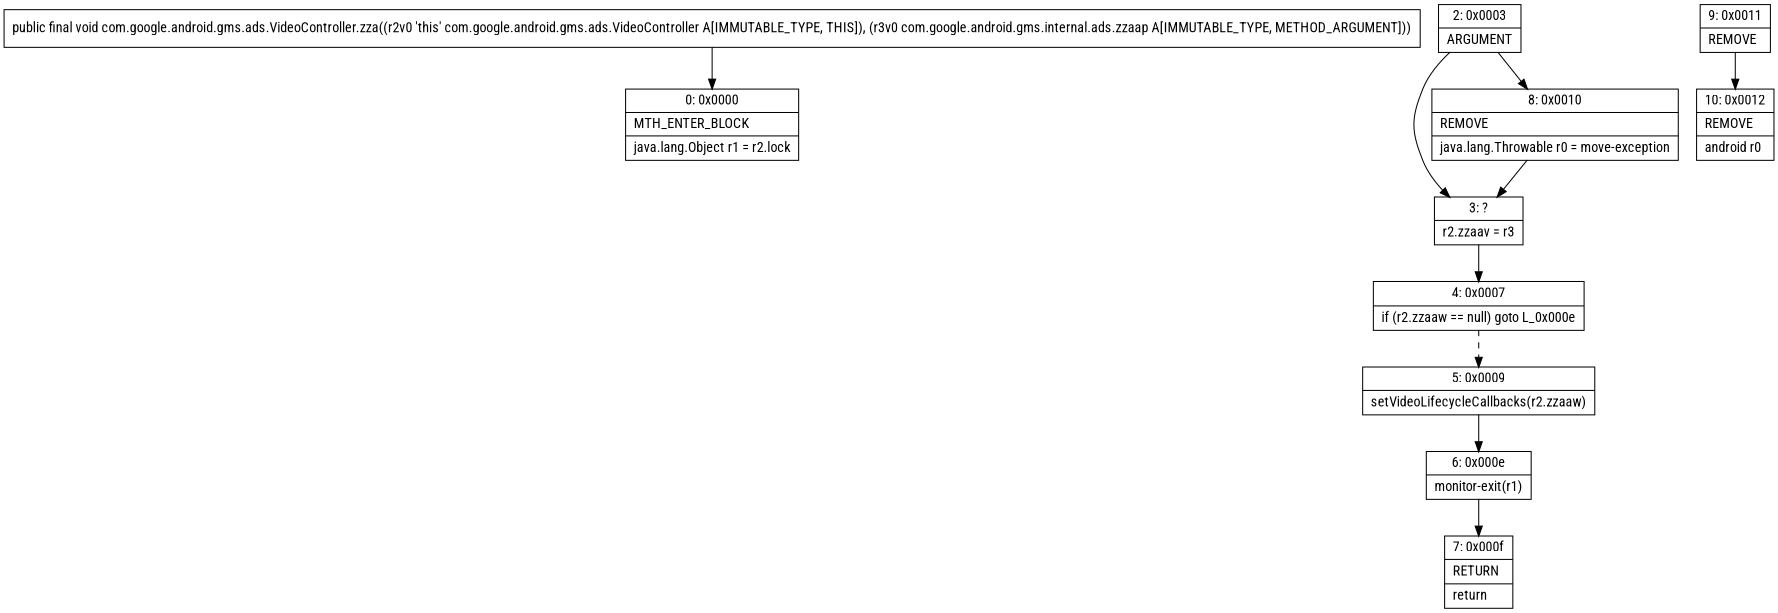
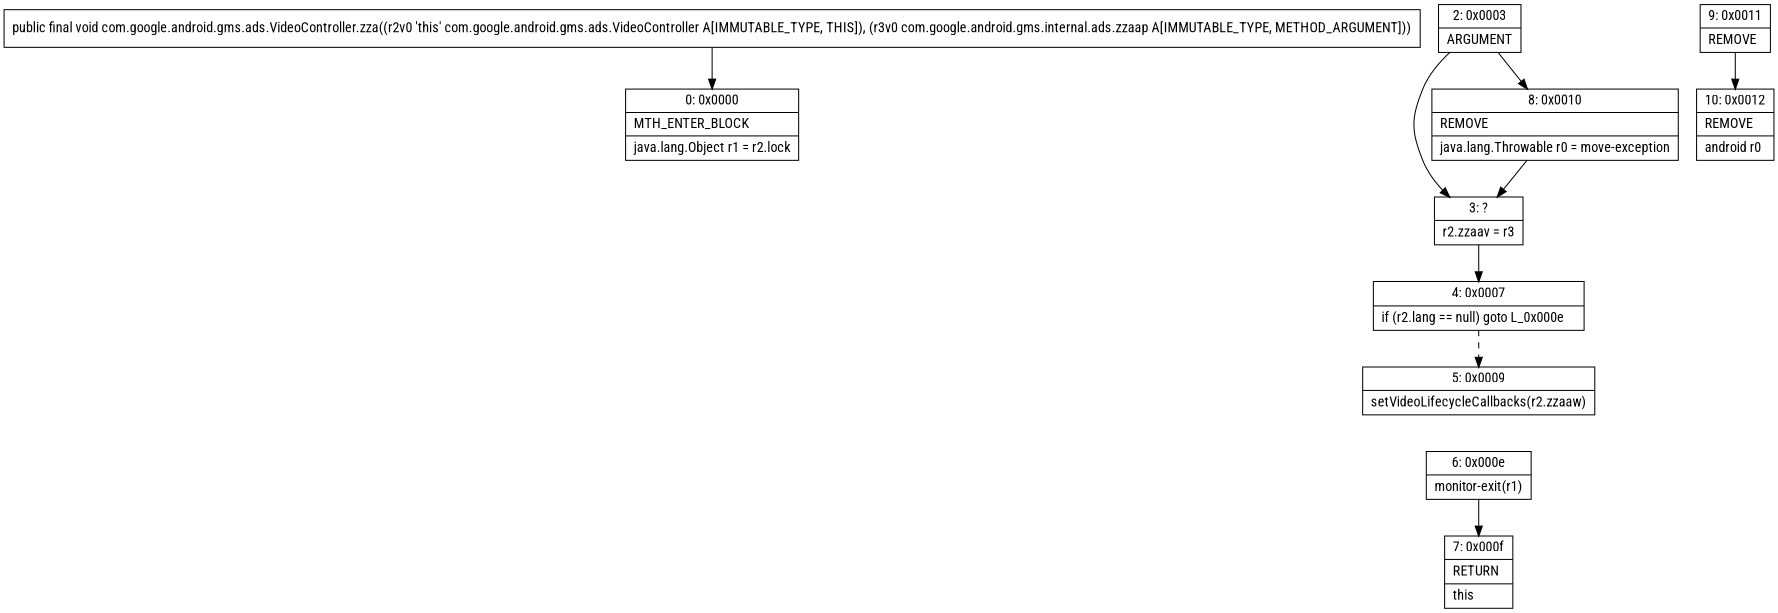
(1479, 318) -> (1473, 318)
(1479, 428) -> none
(1470, 596) -> (1464, 596)
